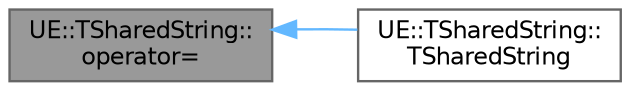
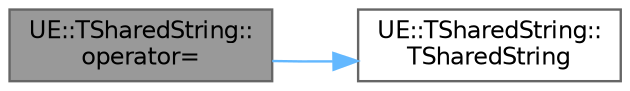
(327, 29) -> (303, 61)
